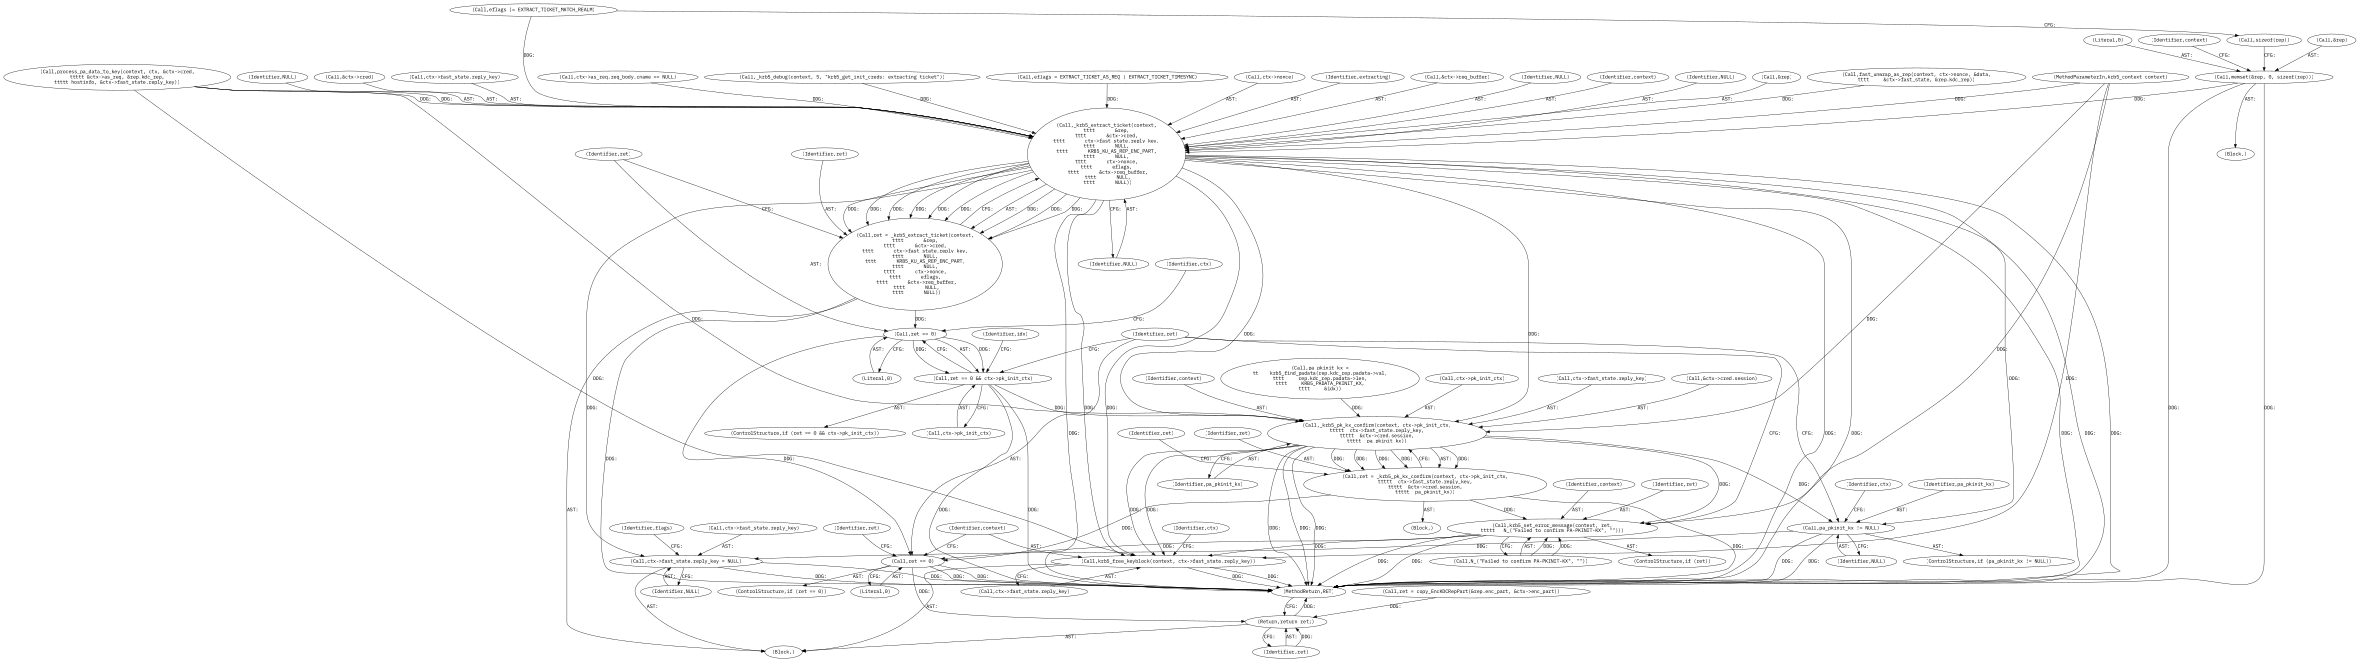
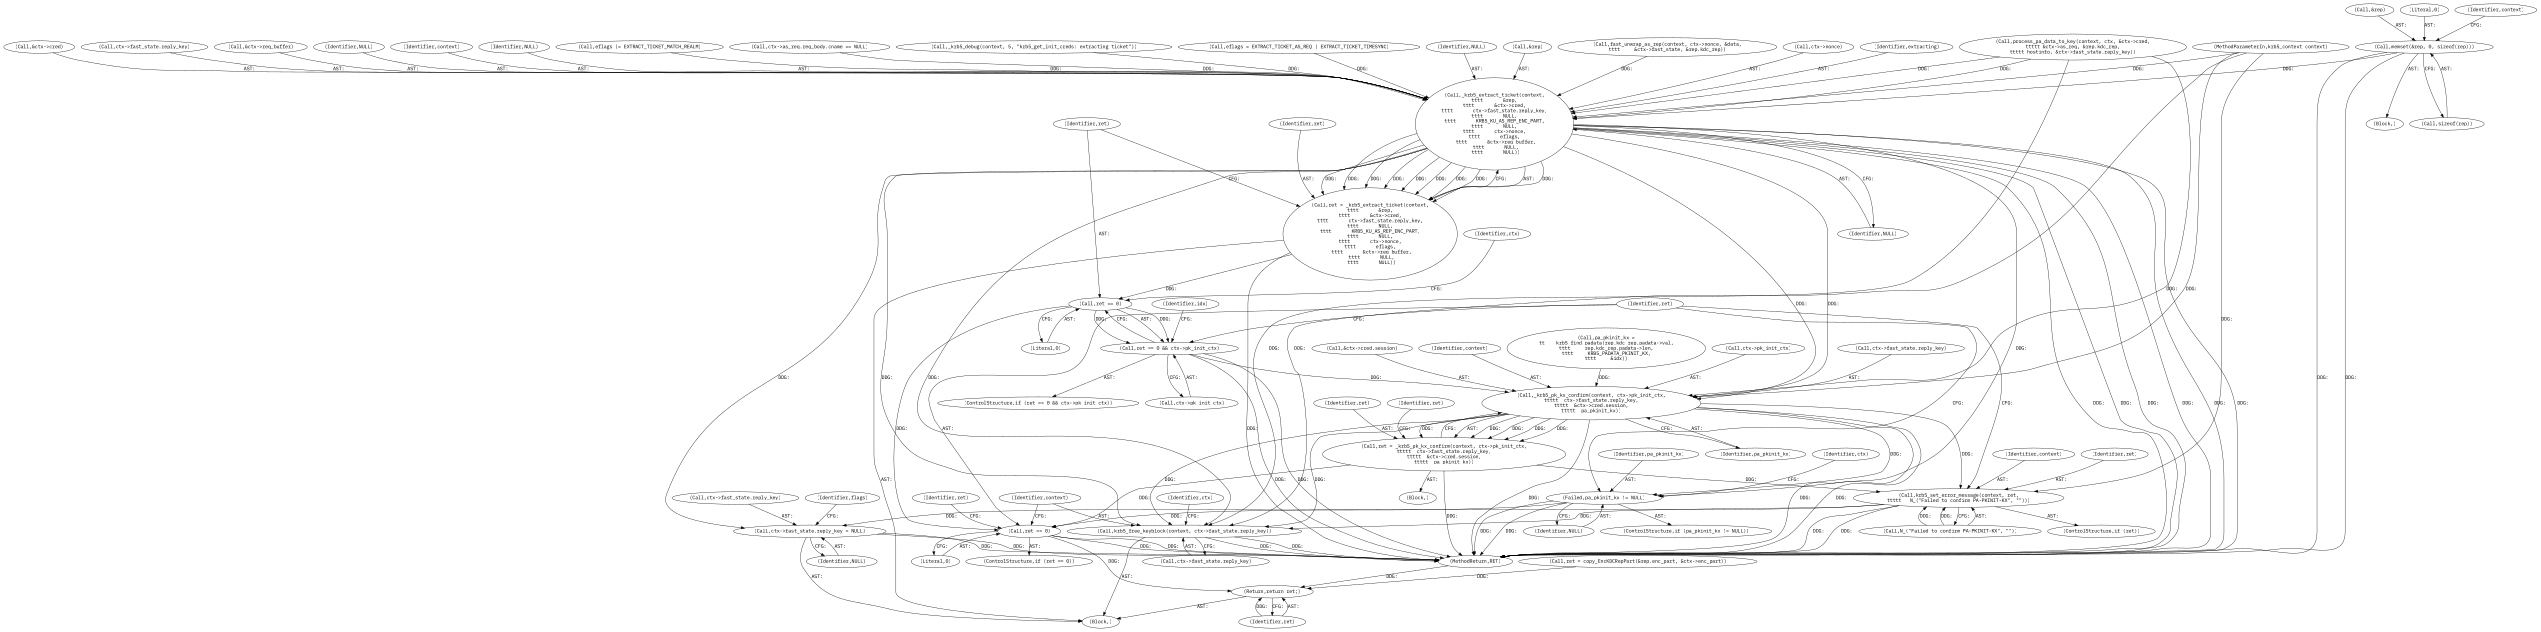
(1426, 18) -> (2429, 85)
(2271, 55) -> (2448, 69)
(1841, 528) -> (1604, 498)
(1294, 607) -> (1393, 577)
(1301, 609) -> none
